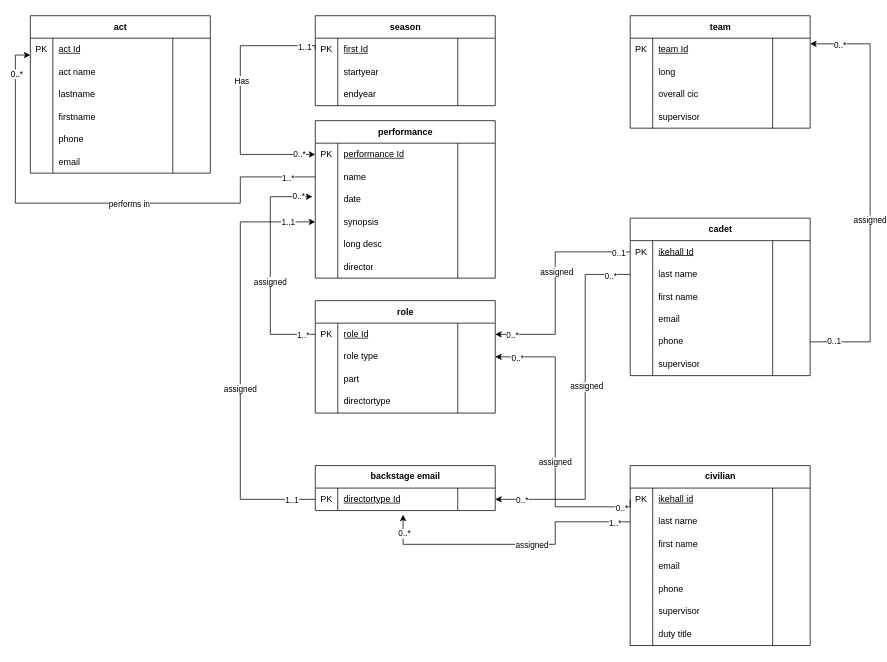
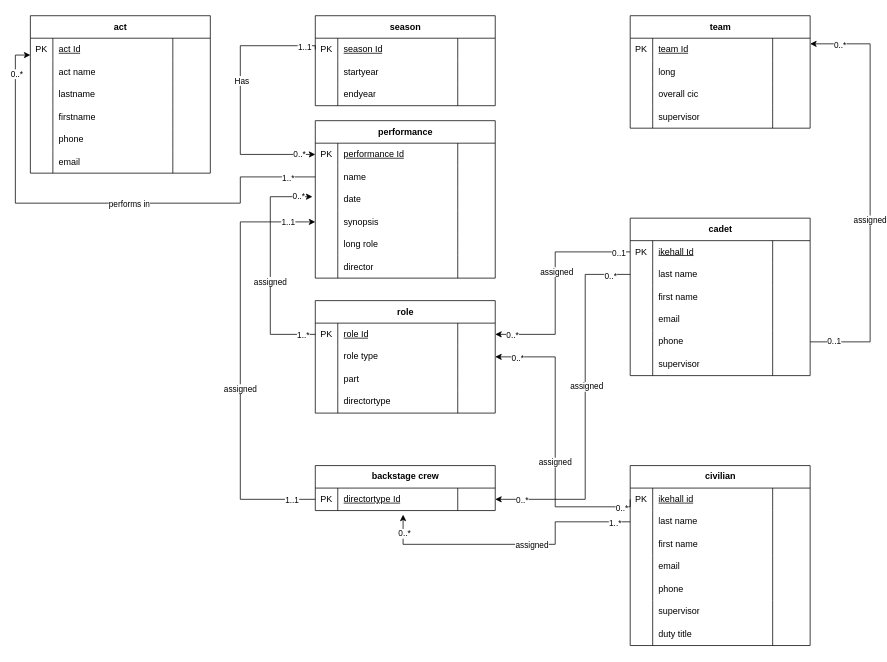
(362, 49) -> (365, 49)
(364, 244) -> (363, 244)
(406, 477) -> (406, 477)
